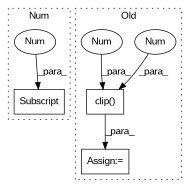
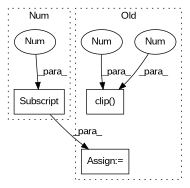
(105, 128) -> (66, 130)
